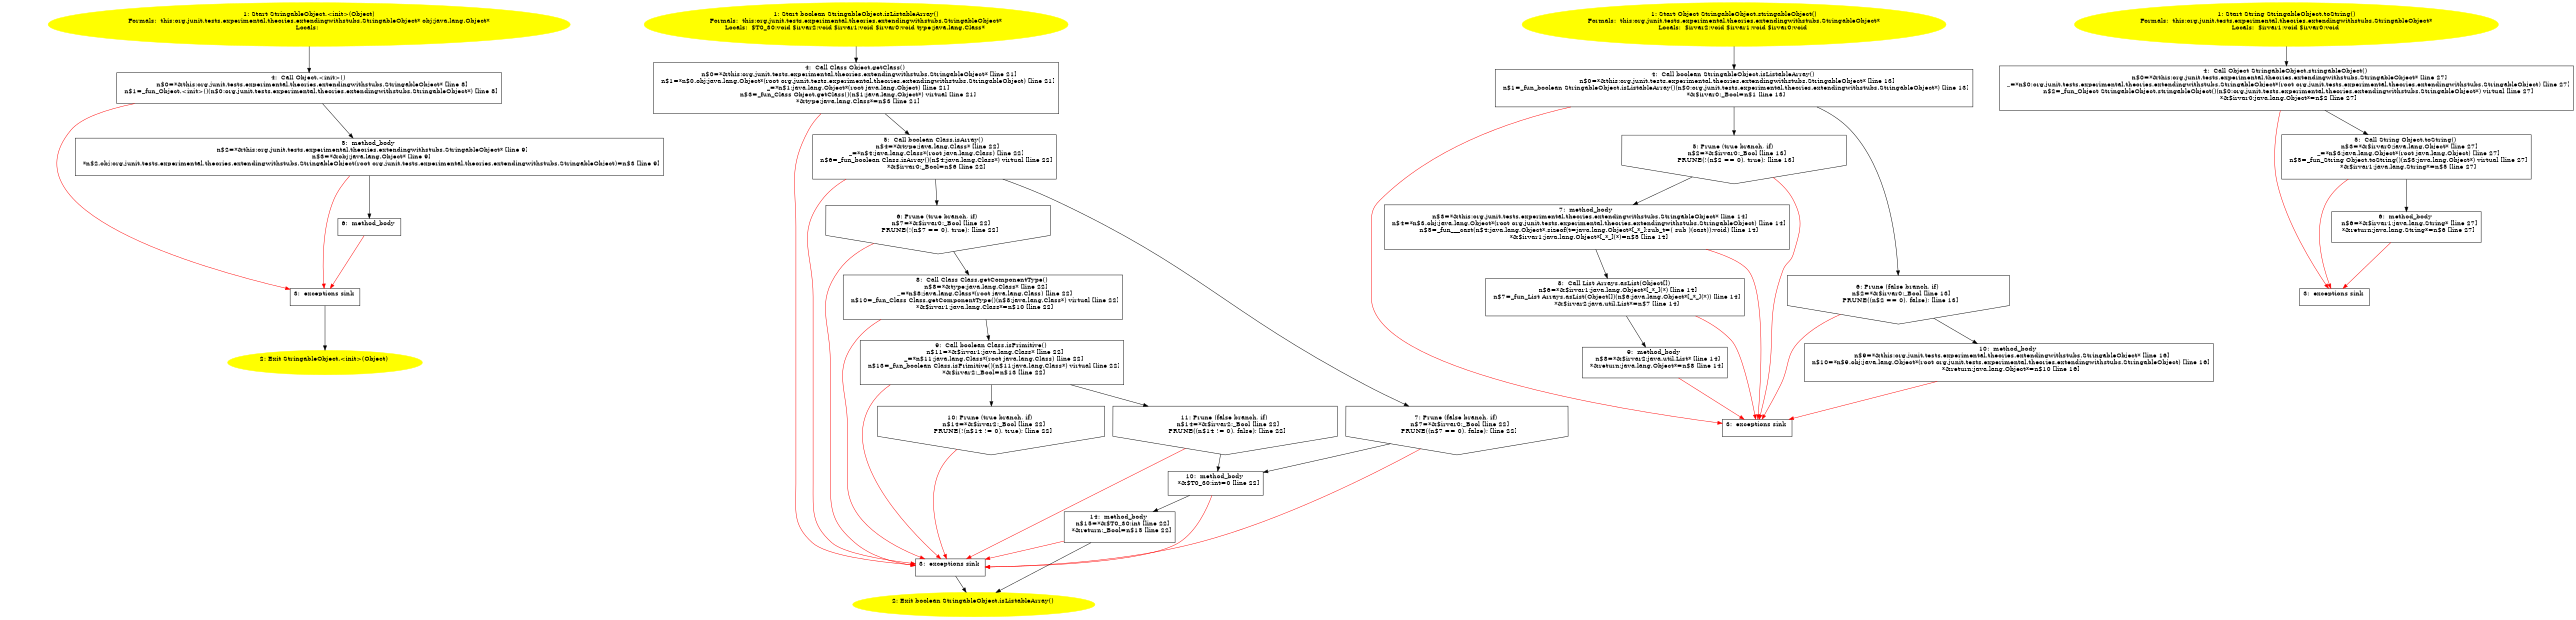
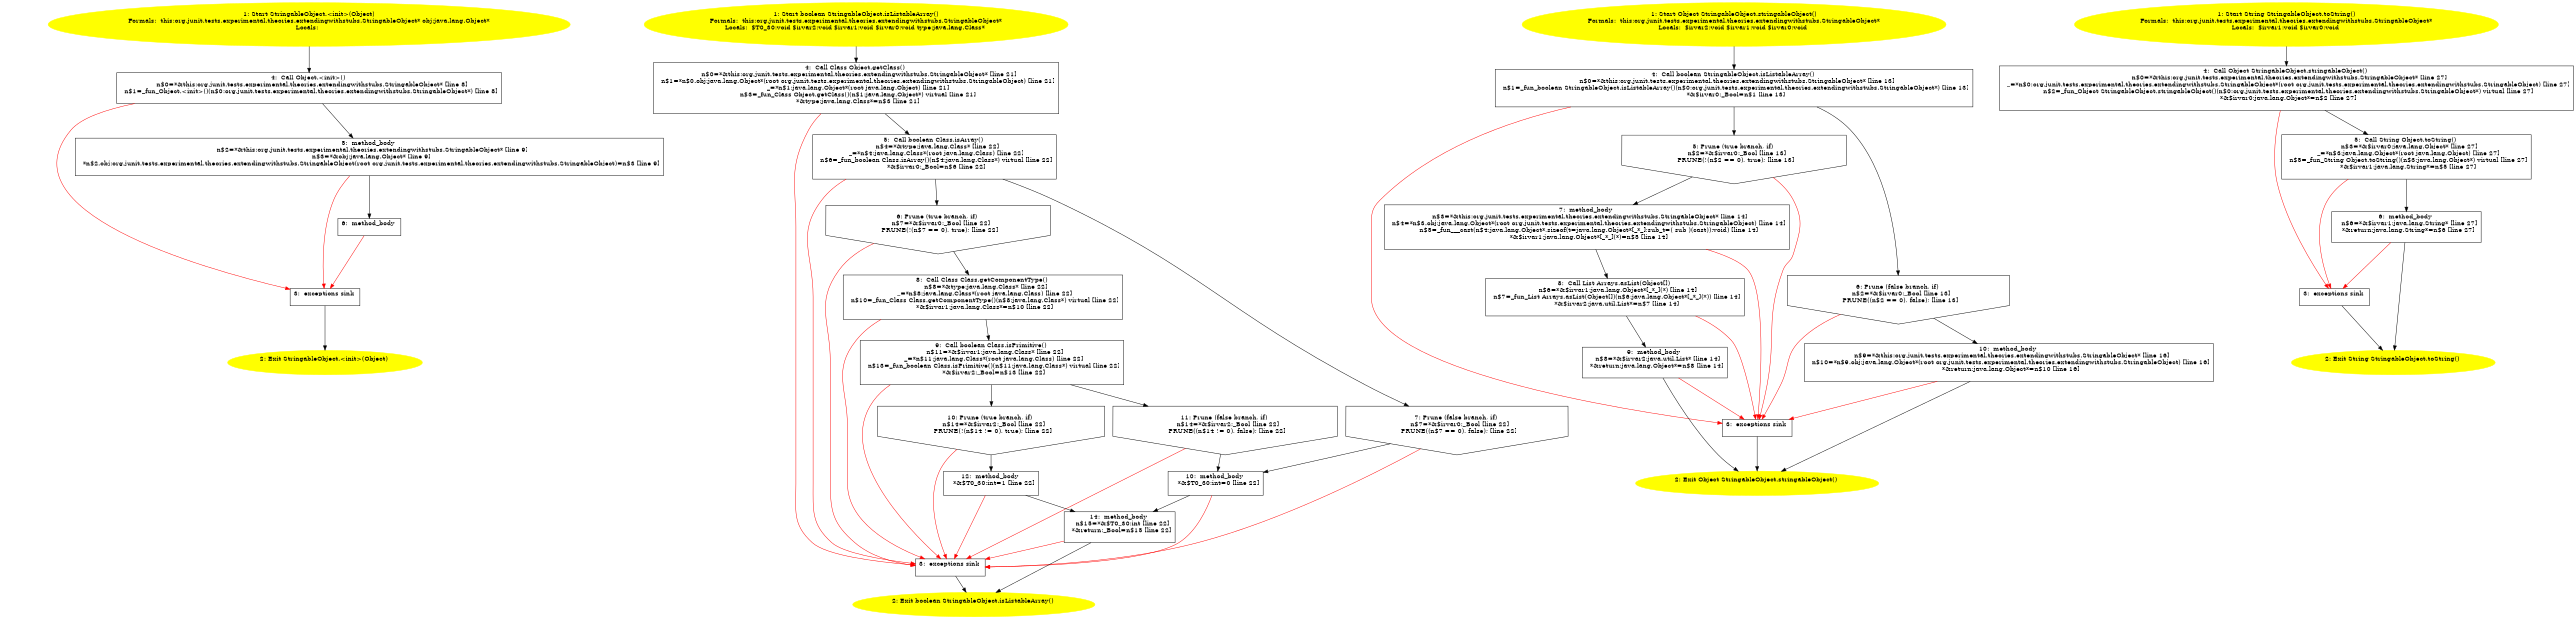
none -> (2393, 363)
none -> (991, 483)
none -> (1757, 483)
